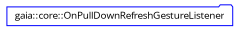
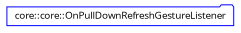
(120, 16) -> (120, 16)
